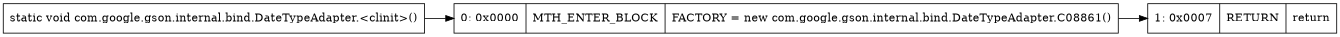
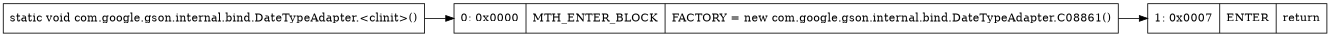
(1253, 18) -> (1248, 18)
